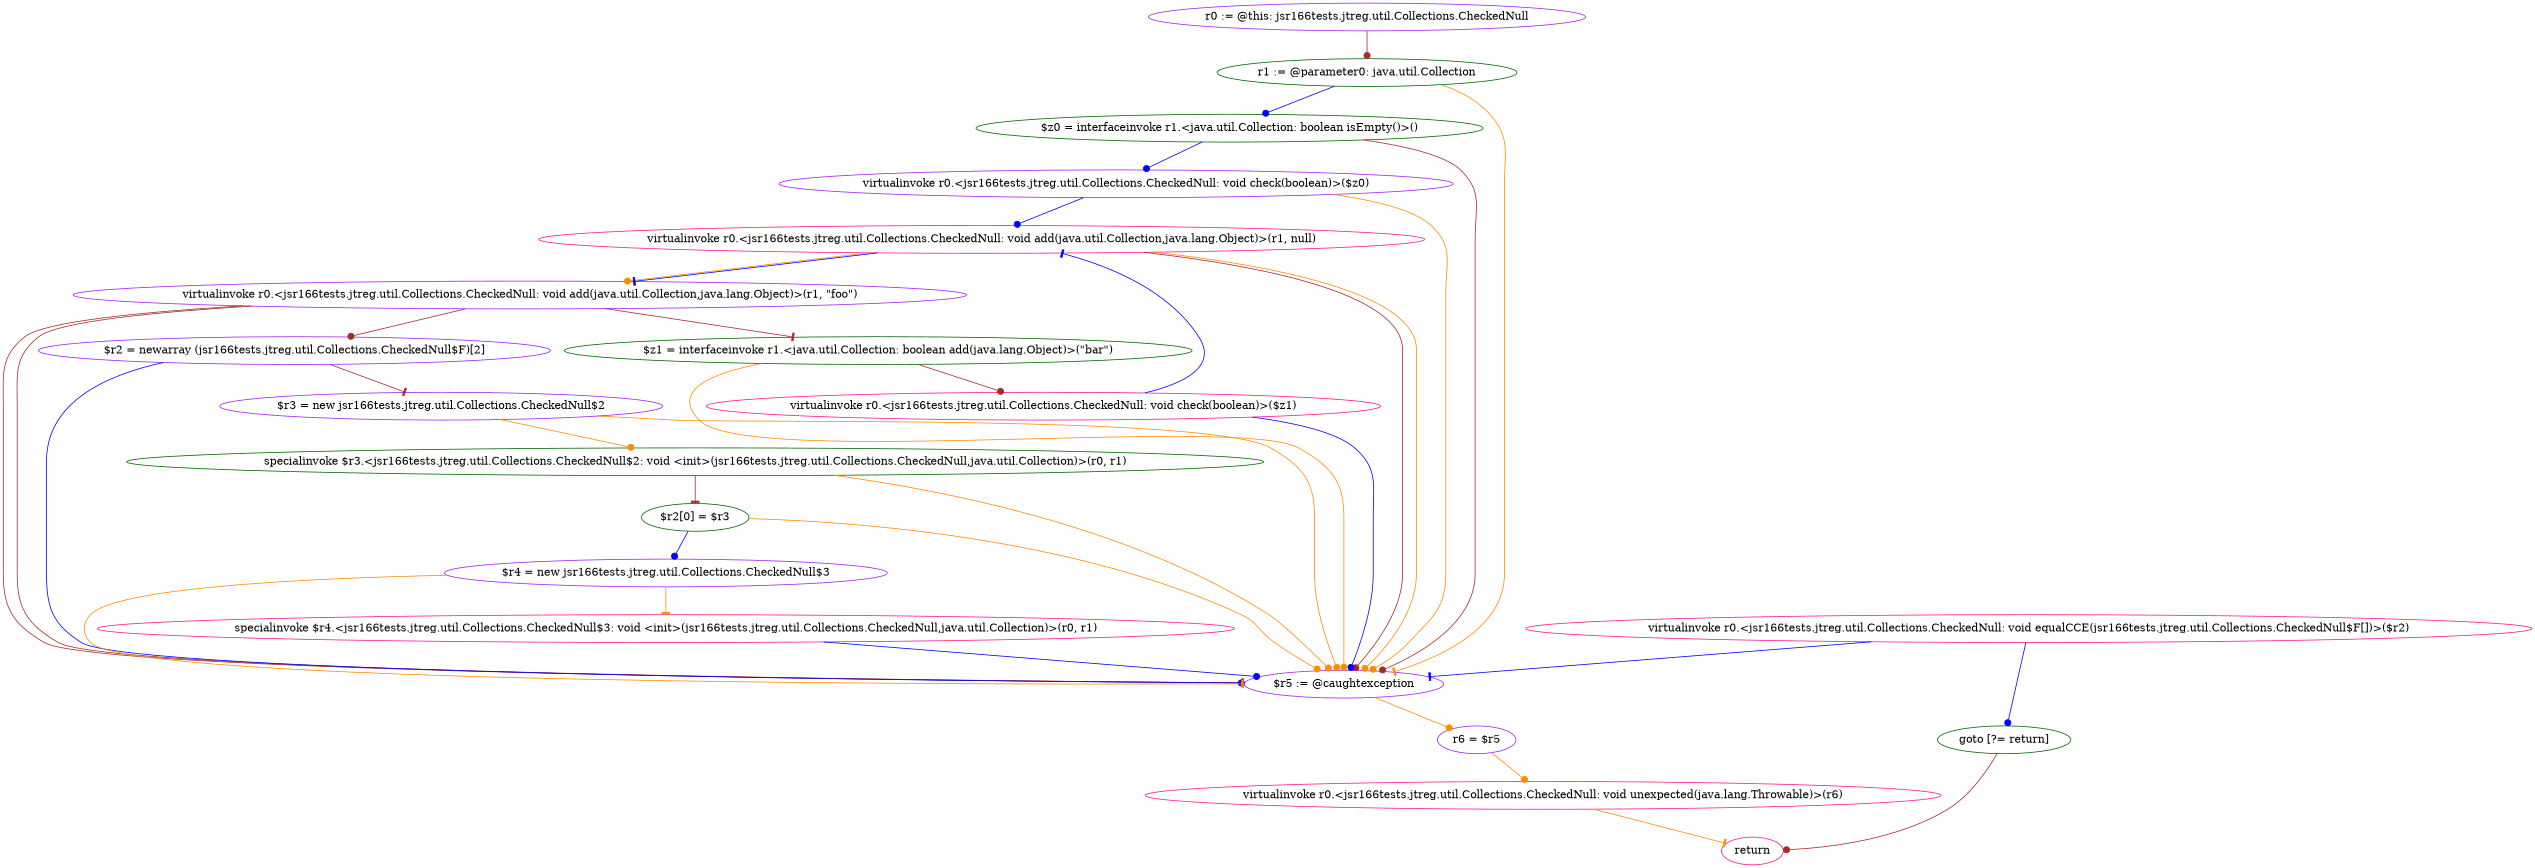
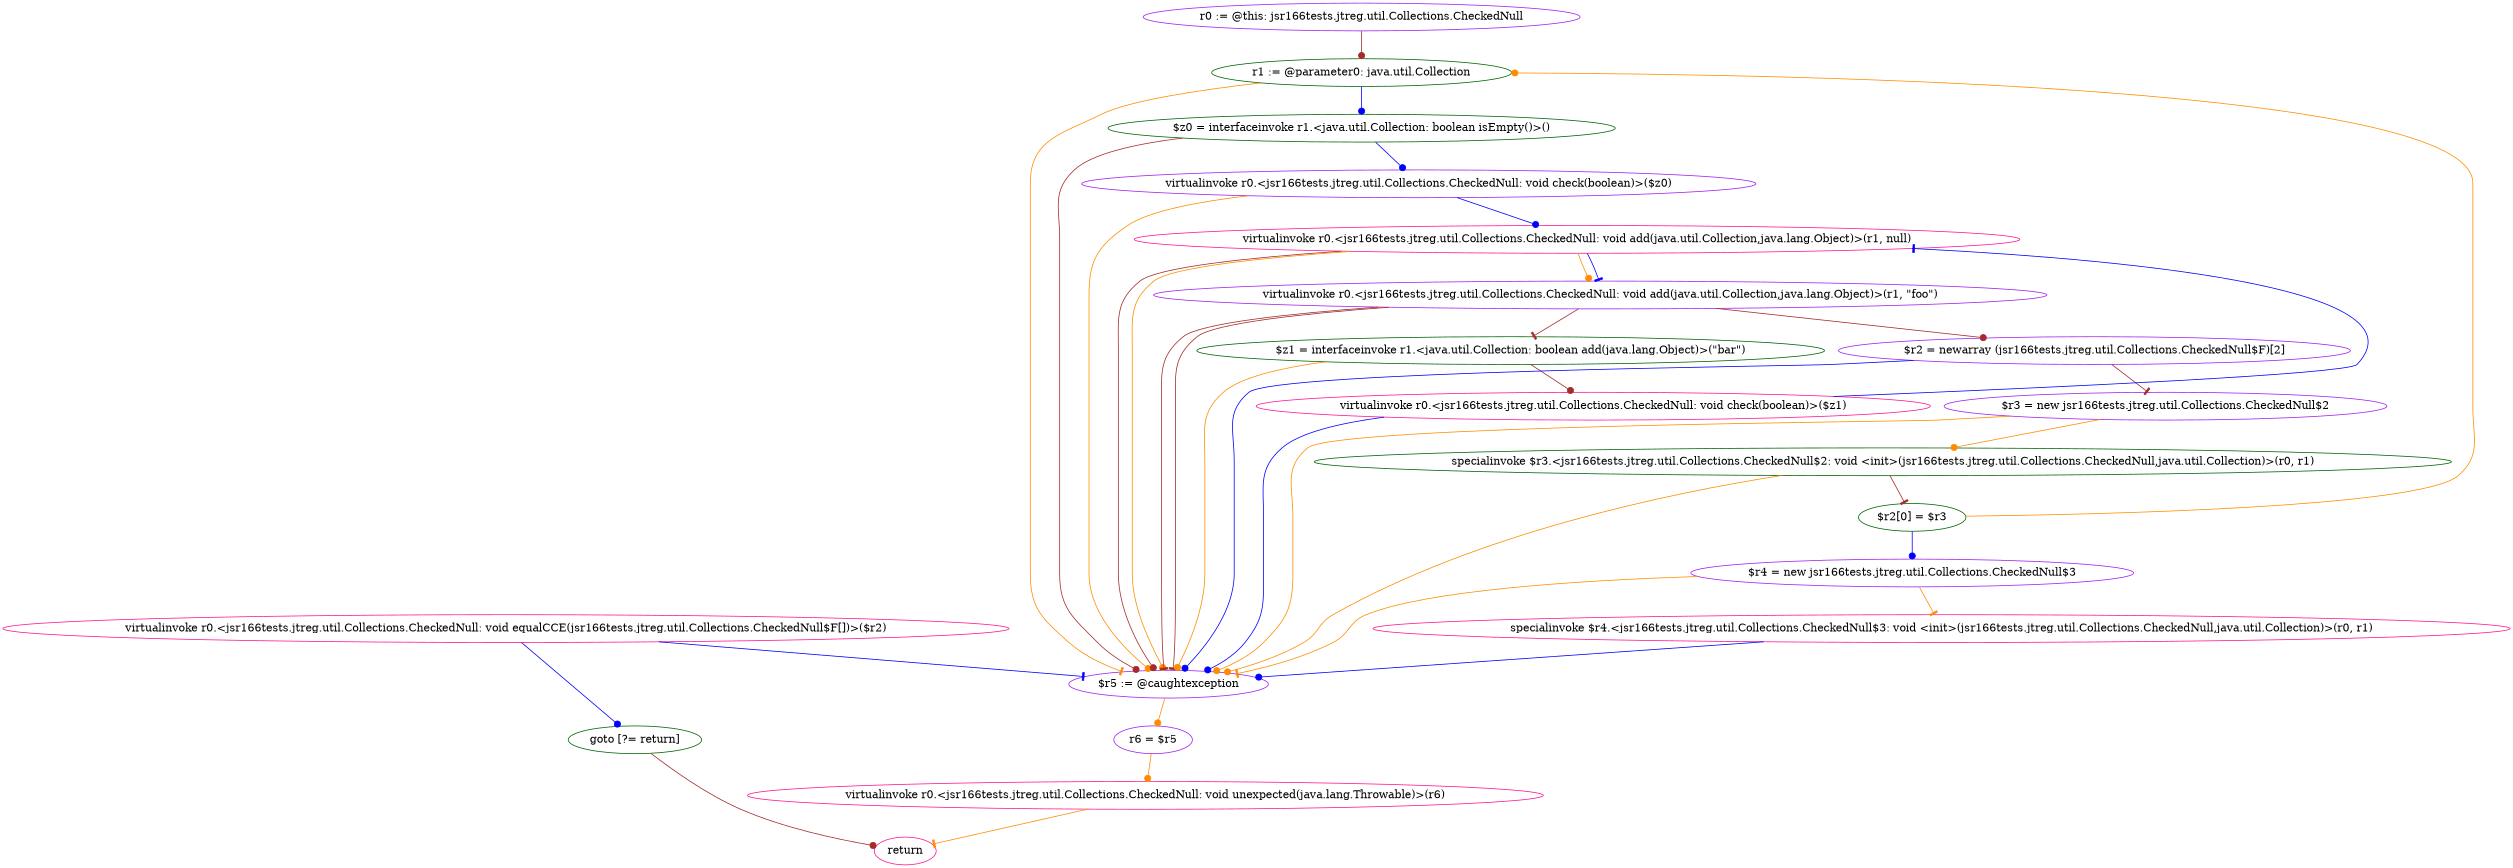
(1044, 552) -> (2398, 136)
